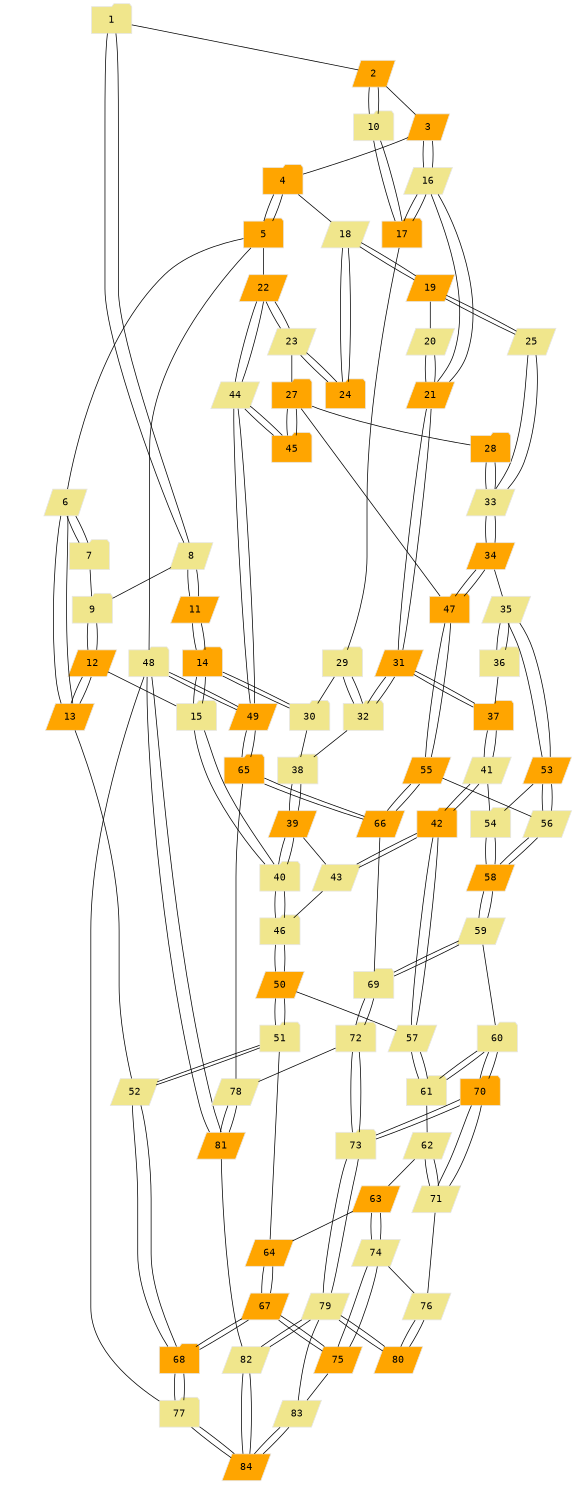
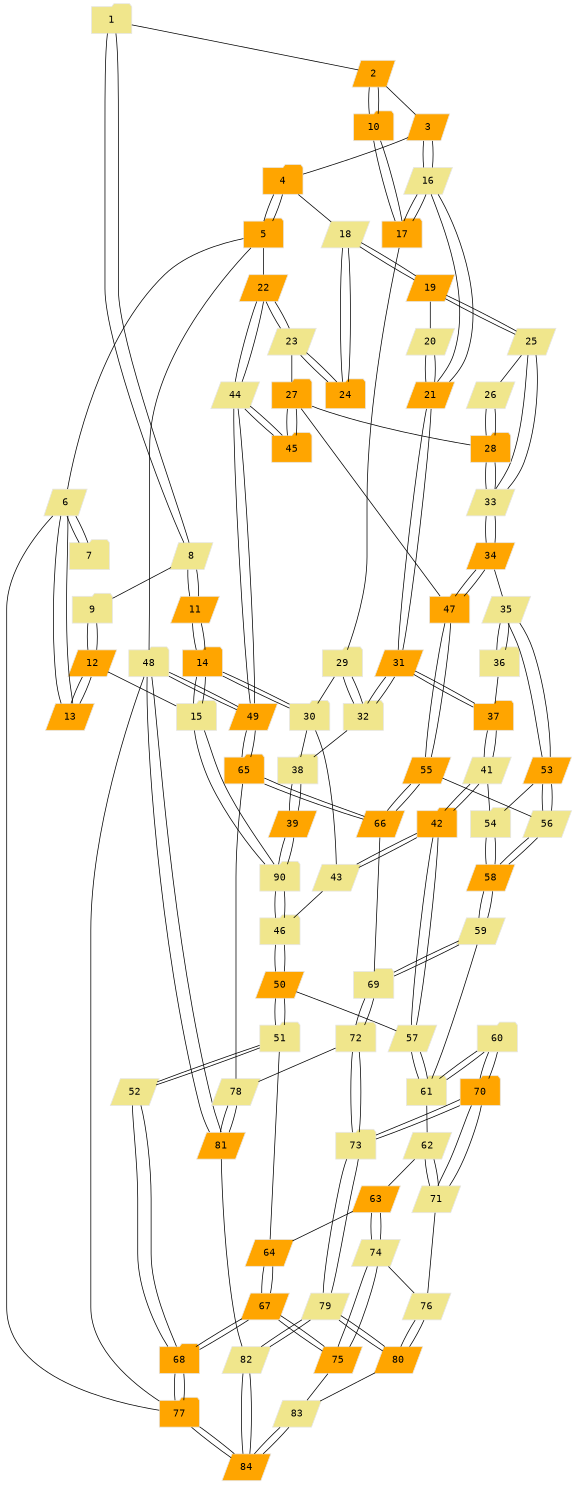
(374, 127) -> (374, 127)
none -> (491, 395)
(91, 583) -> none
(315, 851) -> (331, 796)
(280, 878) -> (280, 878)
(118, 902) -> none
(489, 985) -> (456, 1012)
none -> (7, 1004)
(305, 1359) -> (348, 1387)
(179, 1414) -> (179, 1414)
